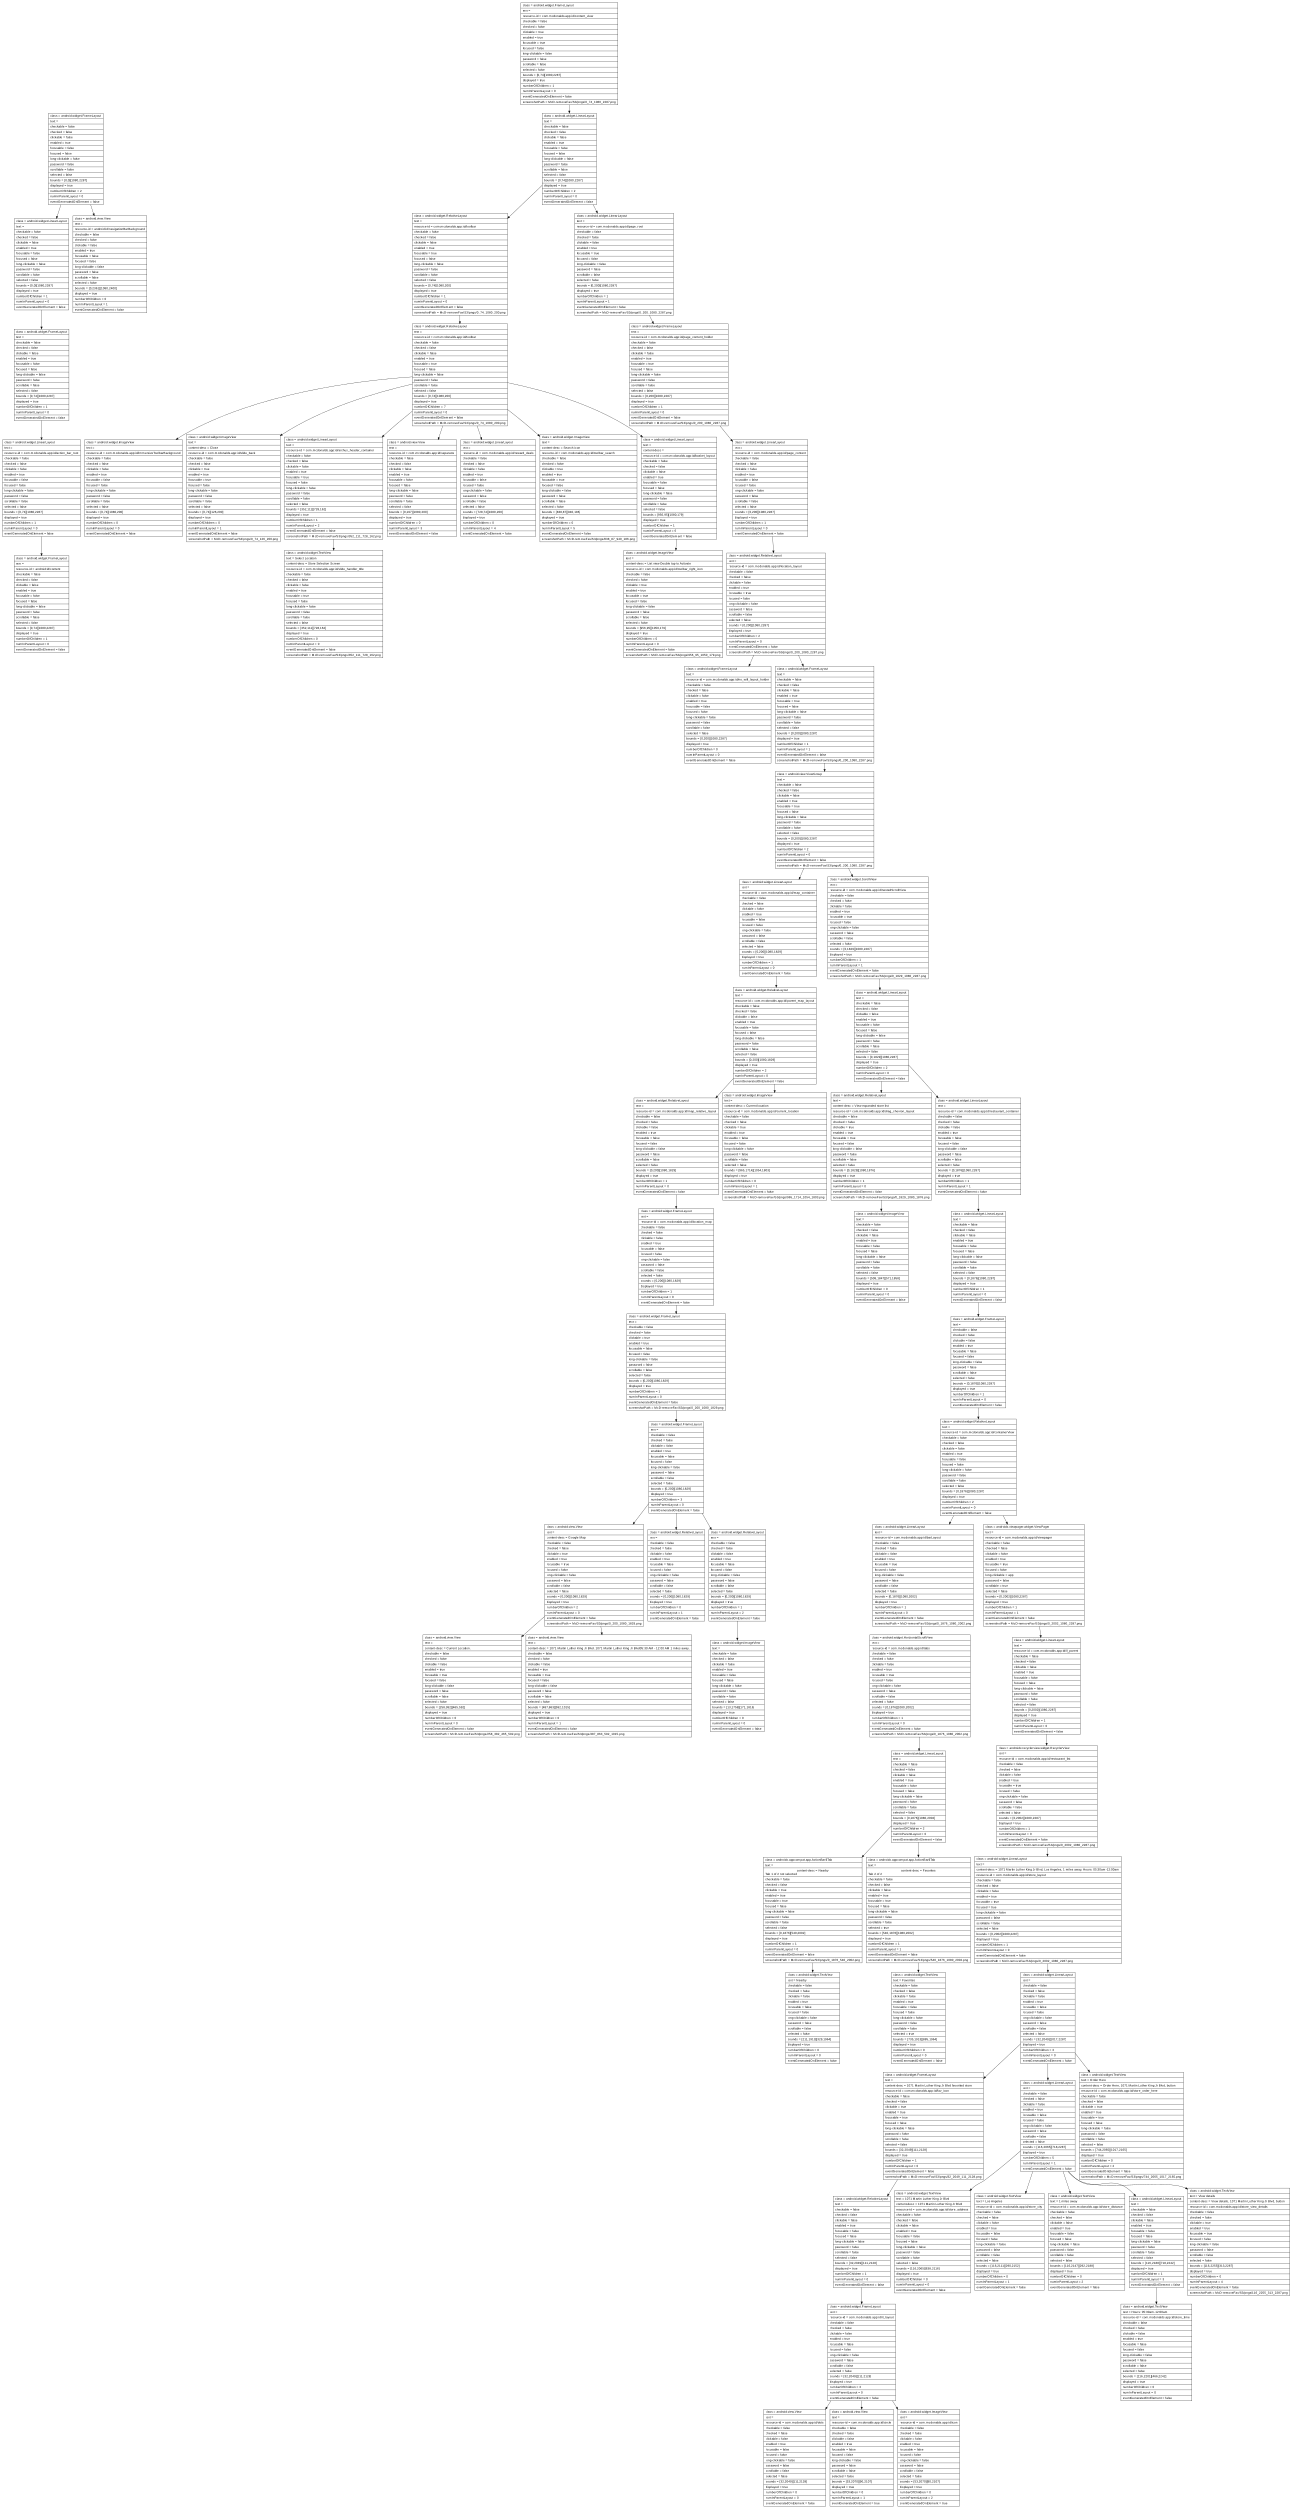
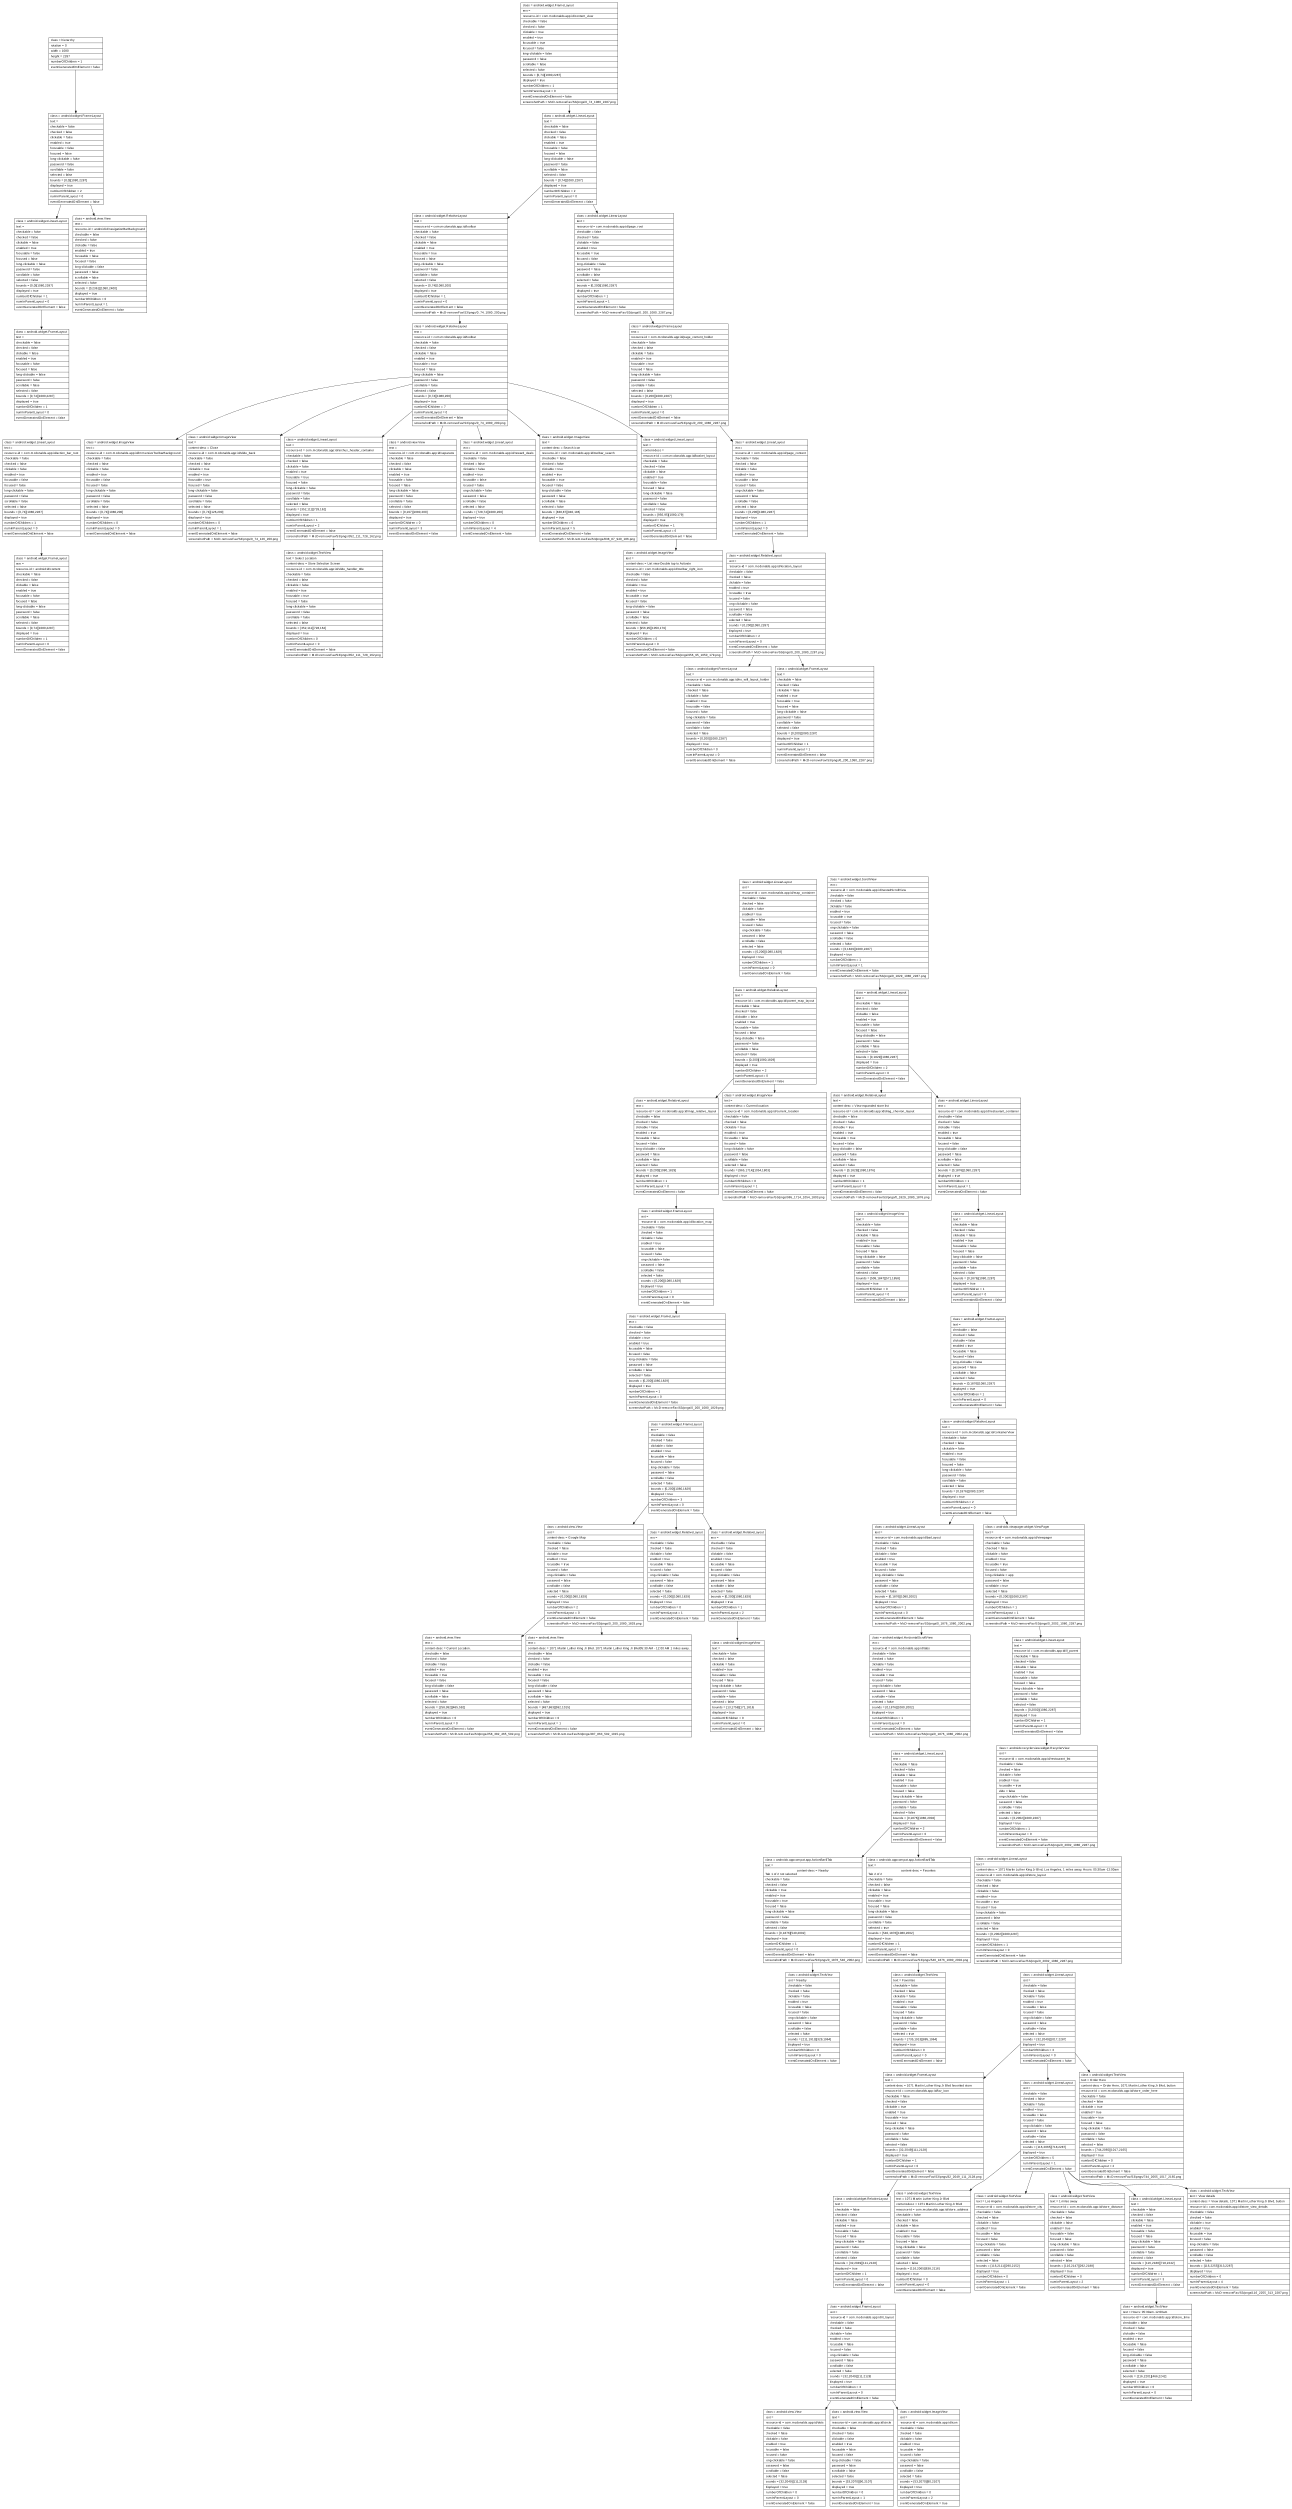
none -> (76, 54)
(825, 820) -> none
(1009, 1791) -> (1007, 1791)
